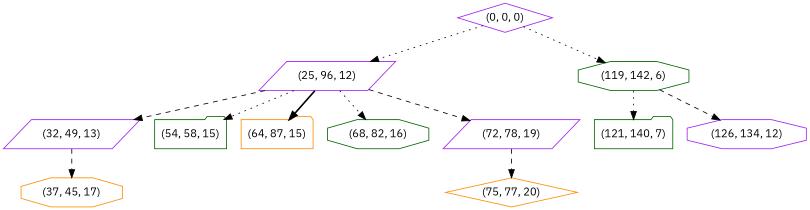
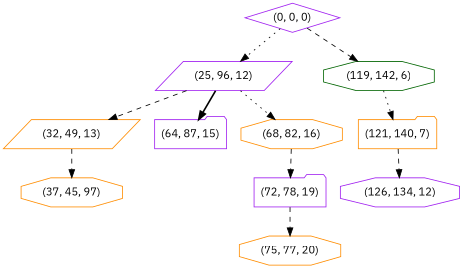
(561, 43) -> (329, 42)
(686, 103) -> (399, 159)
(415, 104) -> (291, 159)
(72, 134) -> (72, 134)
(191, 134) -> none
(277, 134) -> (191, 134)
(378, 134) -> (292, 134)
(512, 134) -> (290, 192)
(634, 134) -> (398, 134)
(72, 192) -> (72, 192)
(512, 192) -> (290, 251)
